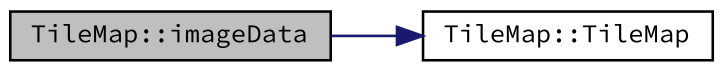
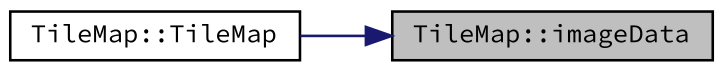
(364, 36) -> (333, 36)
